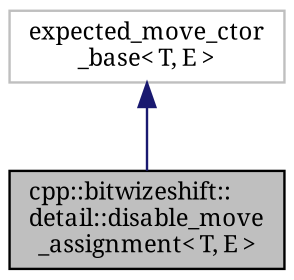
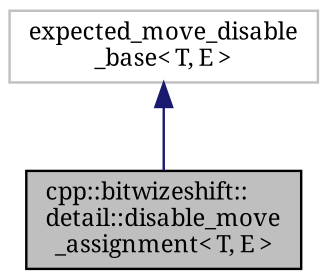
(147, 47) -> (164, 47)
